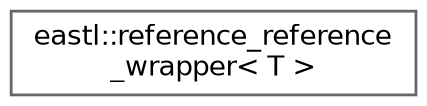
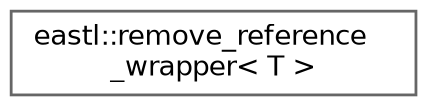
(214, 53) -> (214, 53)
